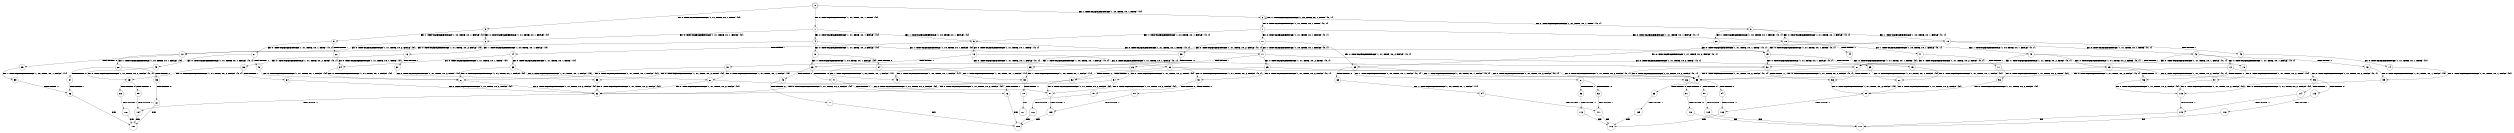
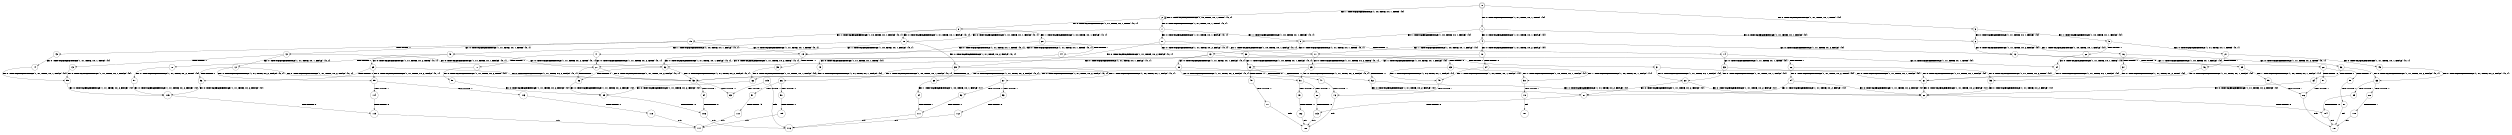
(1647, 102) -> (749, 87)
